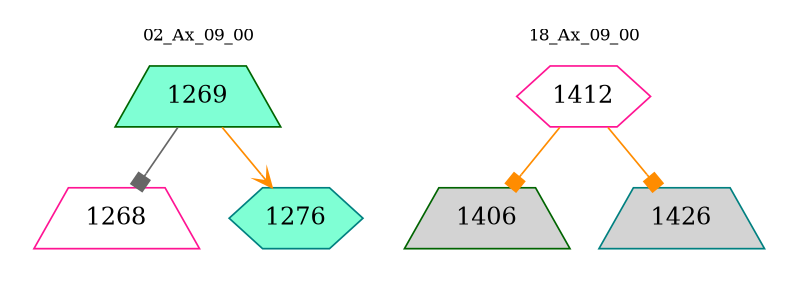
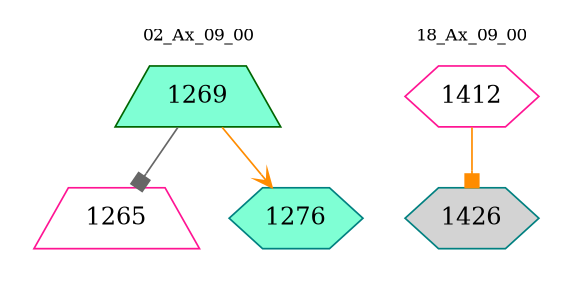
(117, 218) -> (117, 218)
(487, 218) -> none
(682, 218) -> (472, 218)
